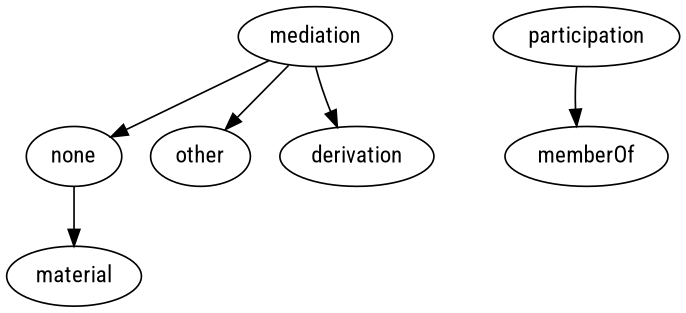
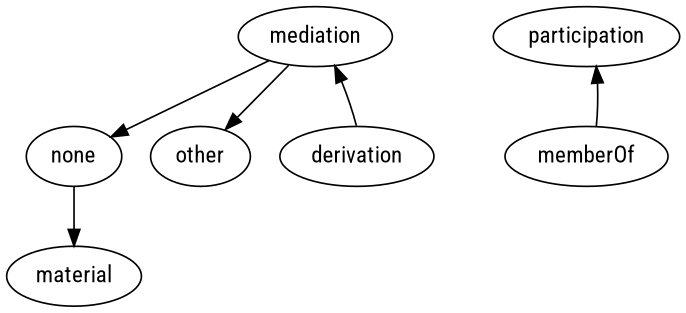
(575, 88) -> (598, 105)
(322, 90) -> (350, 103)
